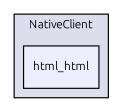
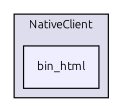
(61, 67) -> (61, 67)
